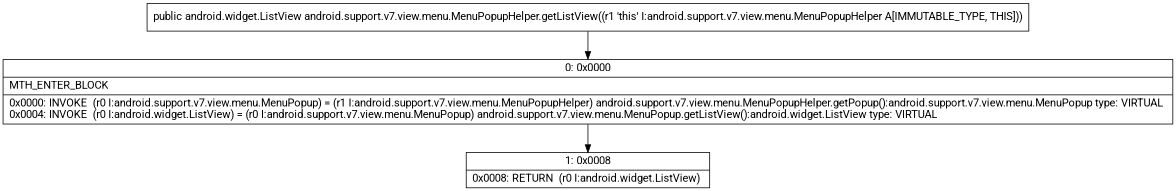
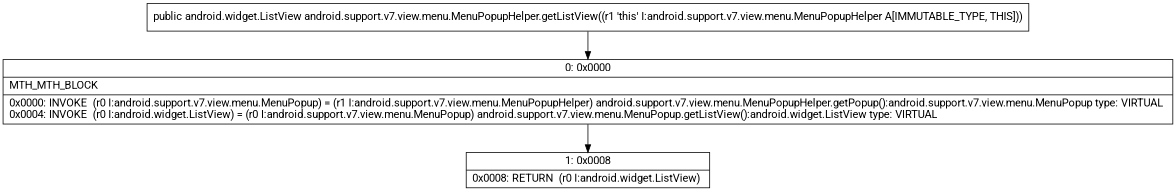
(59, 86) -> (54, 86)
